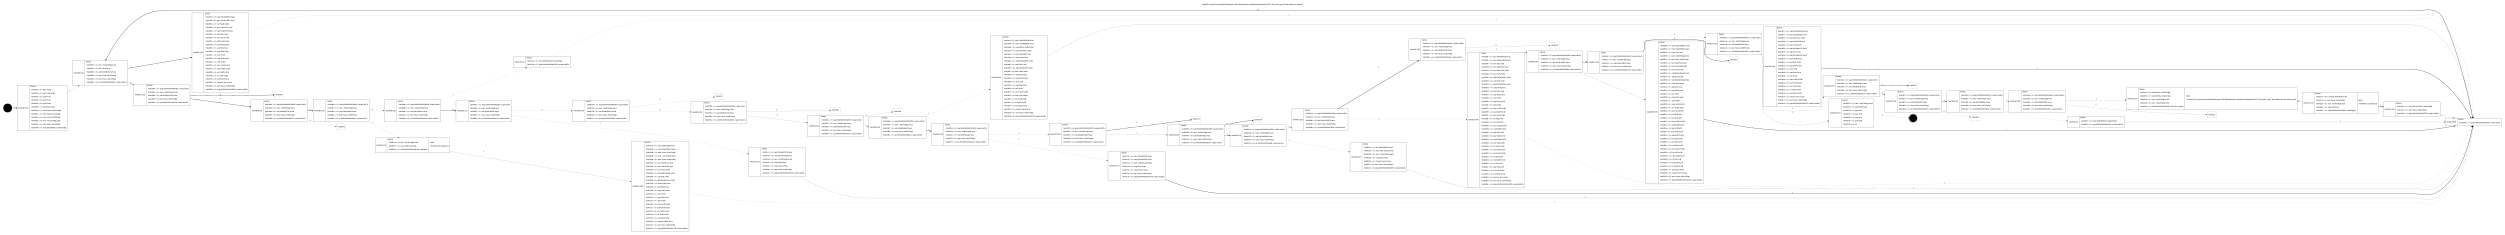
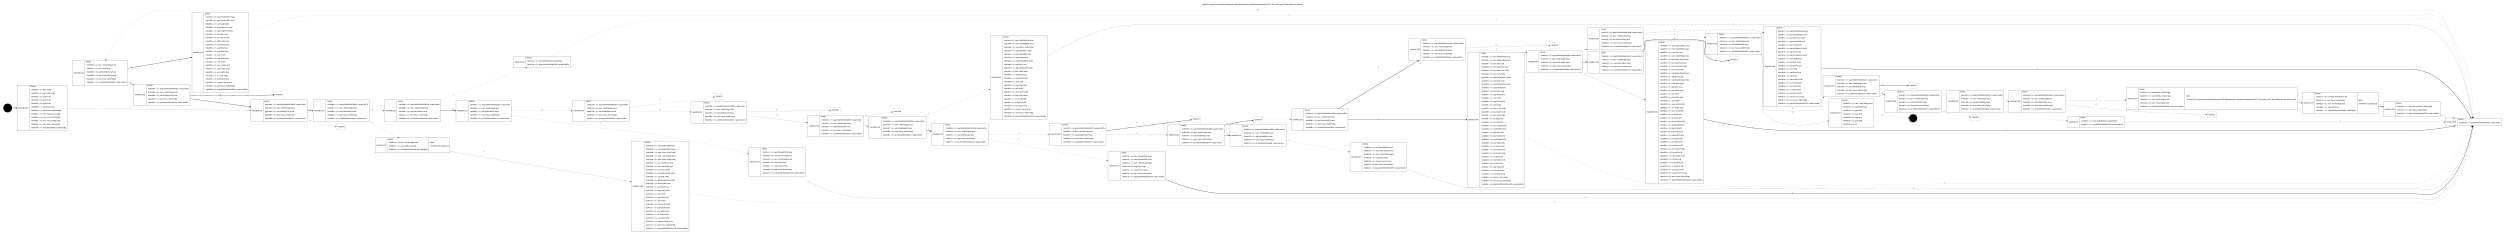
(1317, 11) -> (1317, 11)
none -> (1616, 39)
(73, 89) -> (158, 109)
(1943, 101) -> none
(2300, 101) -> (2299, 103)
(1407, 120) -> (1407, 120)
(1288, 128) -> (1277, 120)
